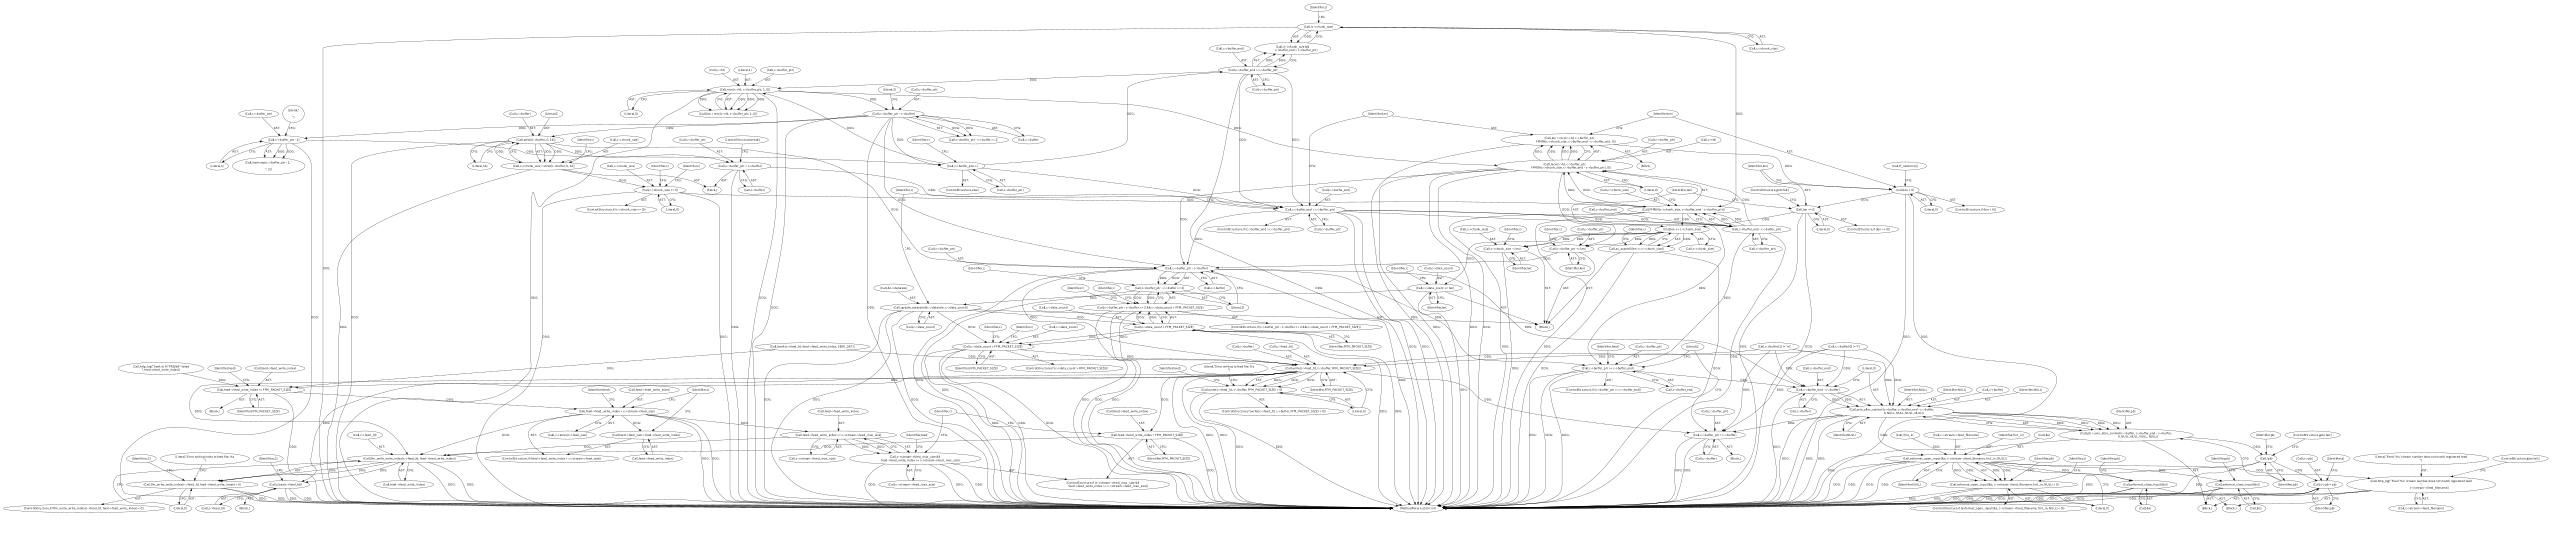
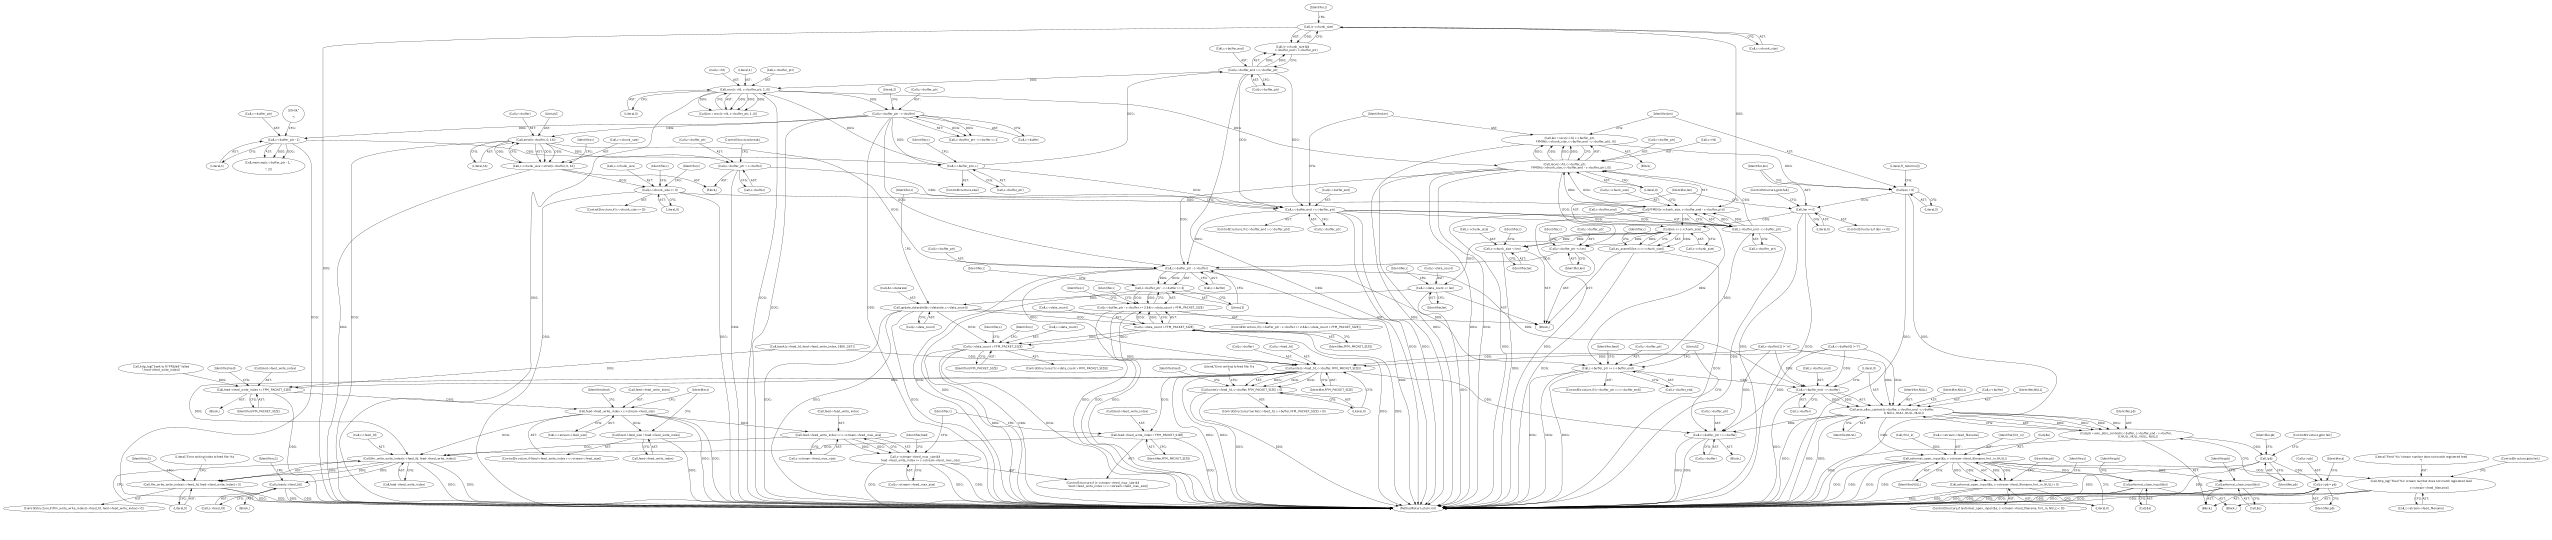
(490, 152) -> (490, 152)
(1905, 166) -> (1905, 166)
(1976, 210) -> none
(771, 385) -> none
none -> (1005, 506)
